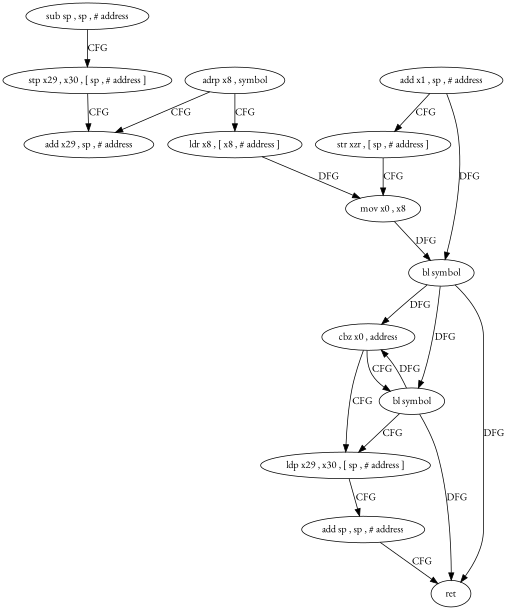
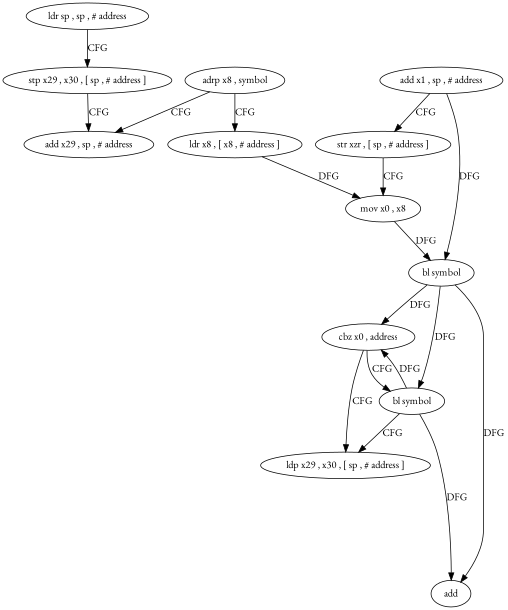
(87, 16) -> (87, 16)
(363, 530) -> none
(451, 594) -> (451, 594)
